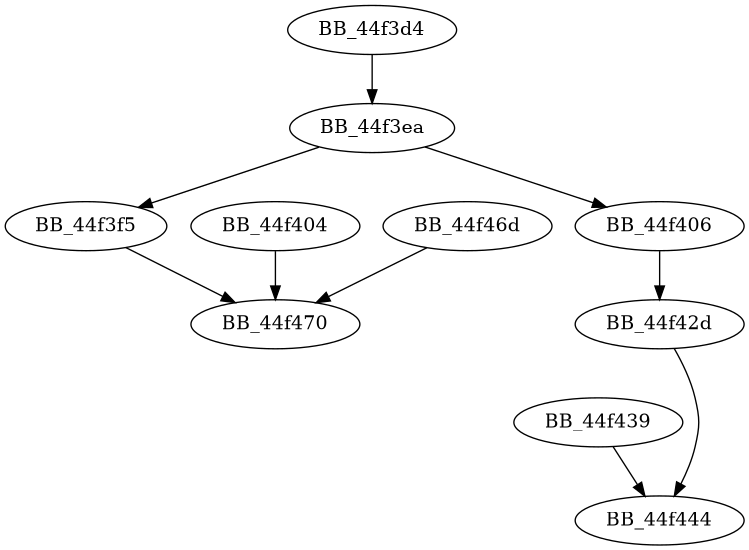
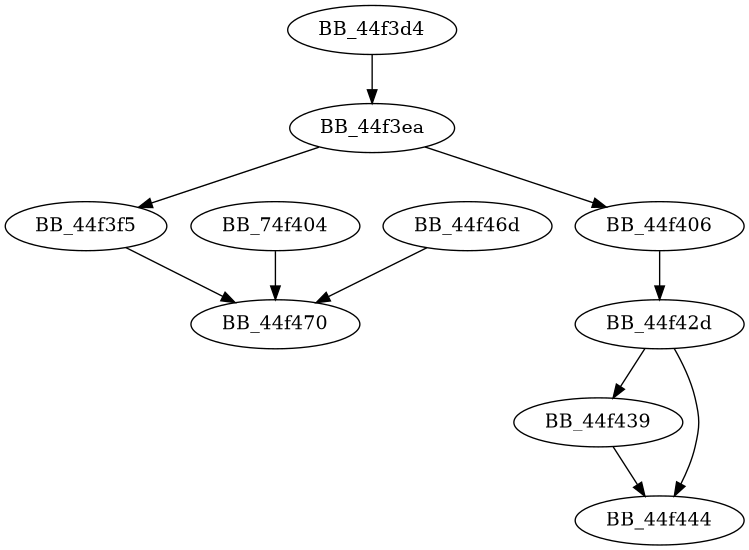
(275, 226) -> (275, 226)
none -> (633, 368)
